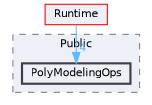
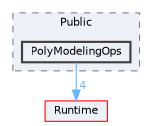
(76, 41) -> (76, 78)
